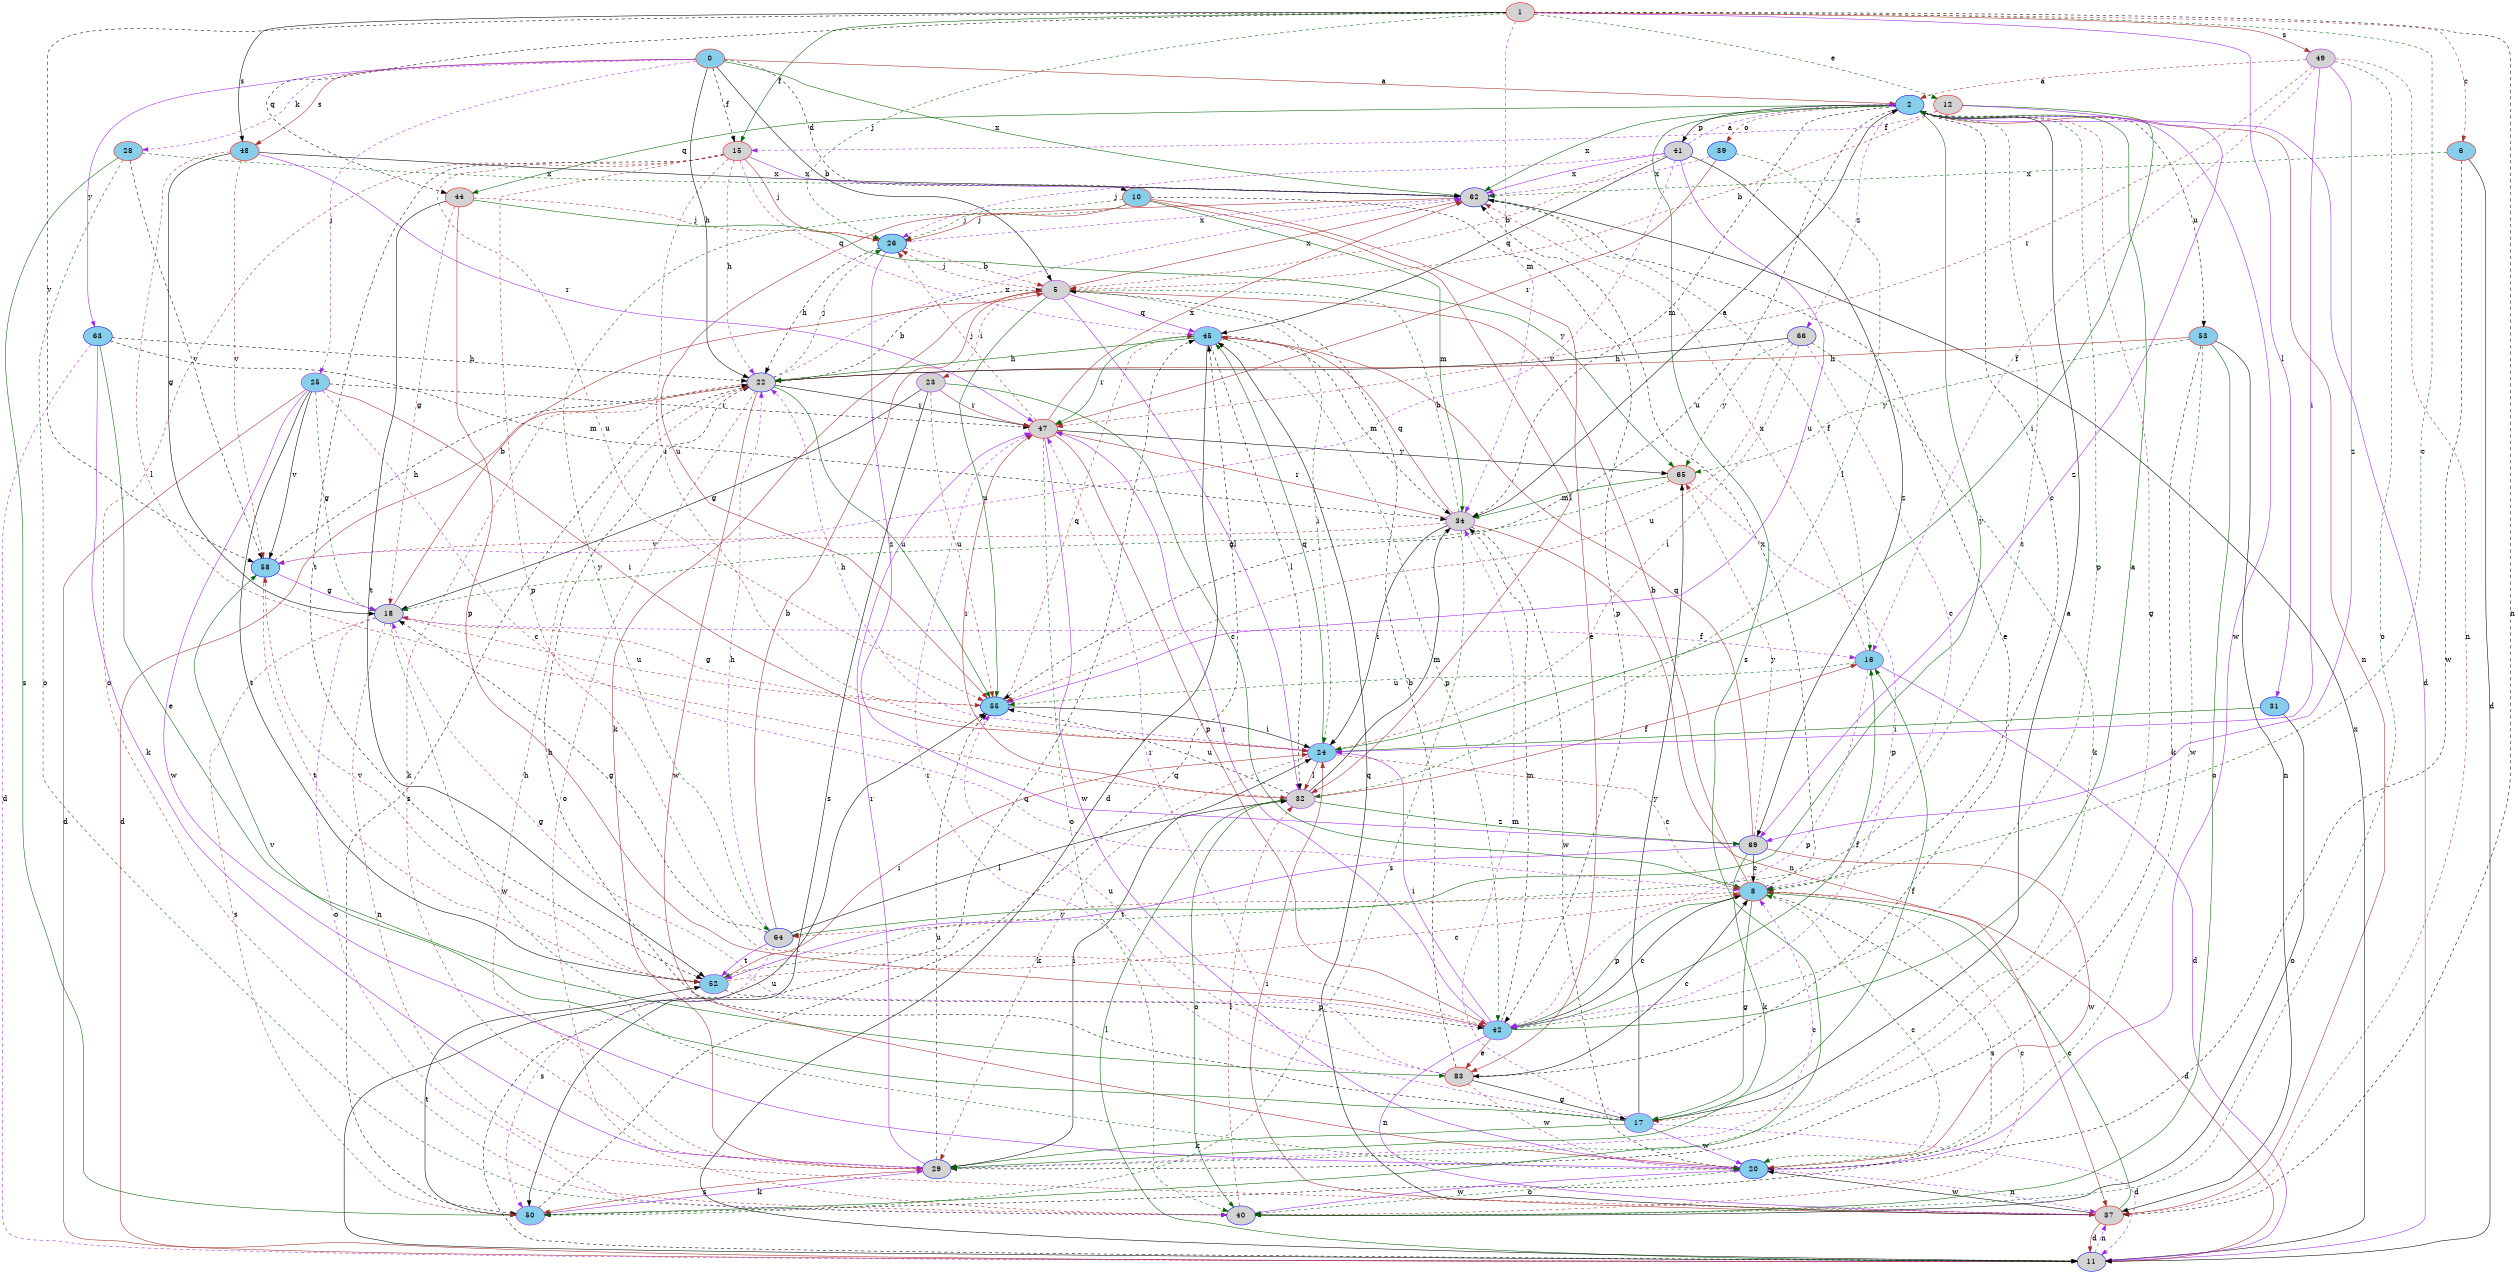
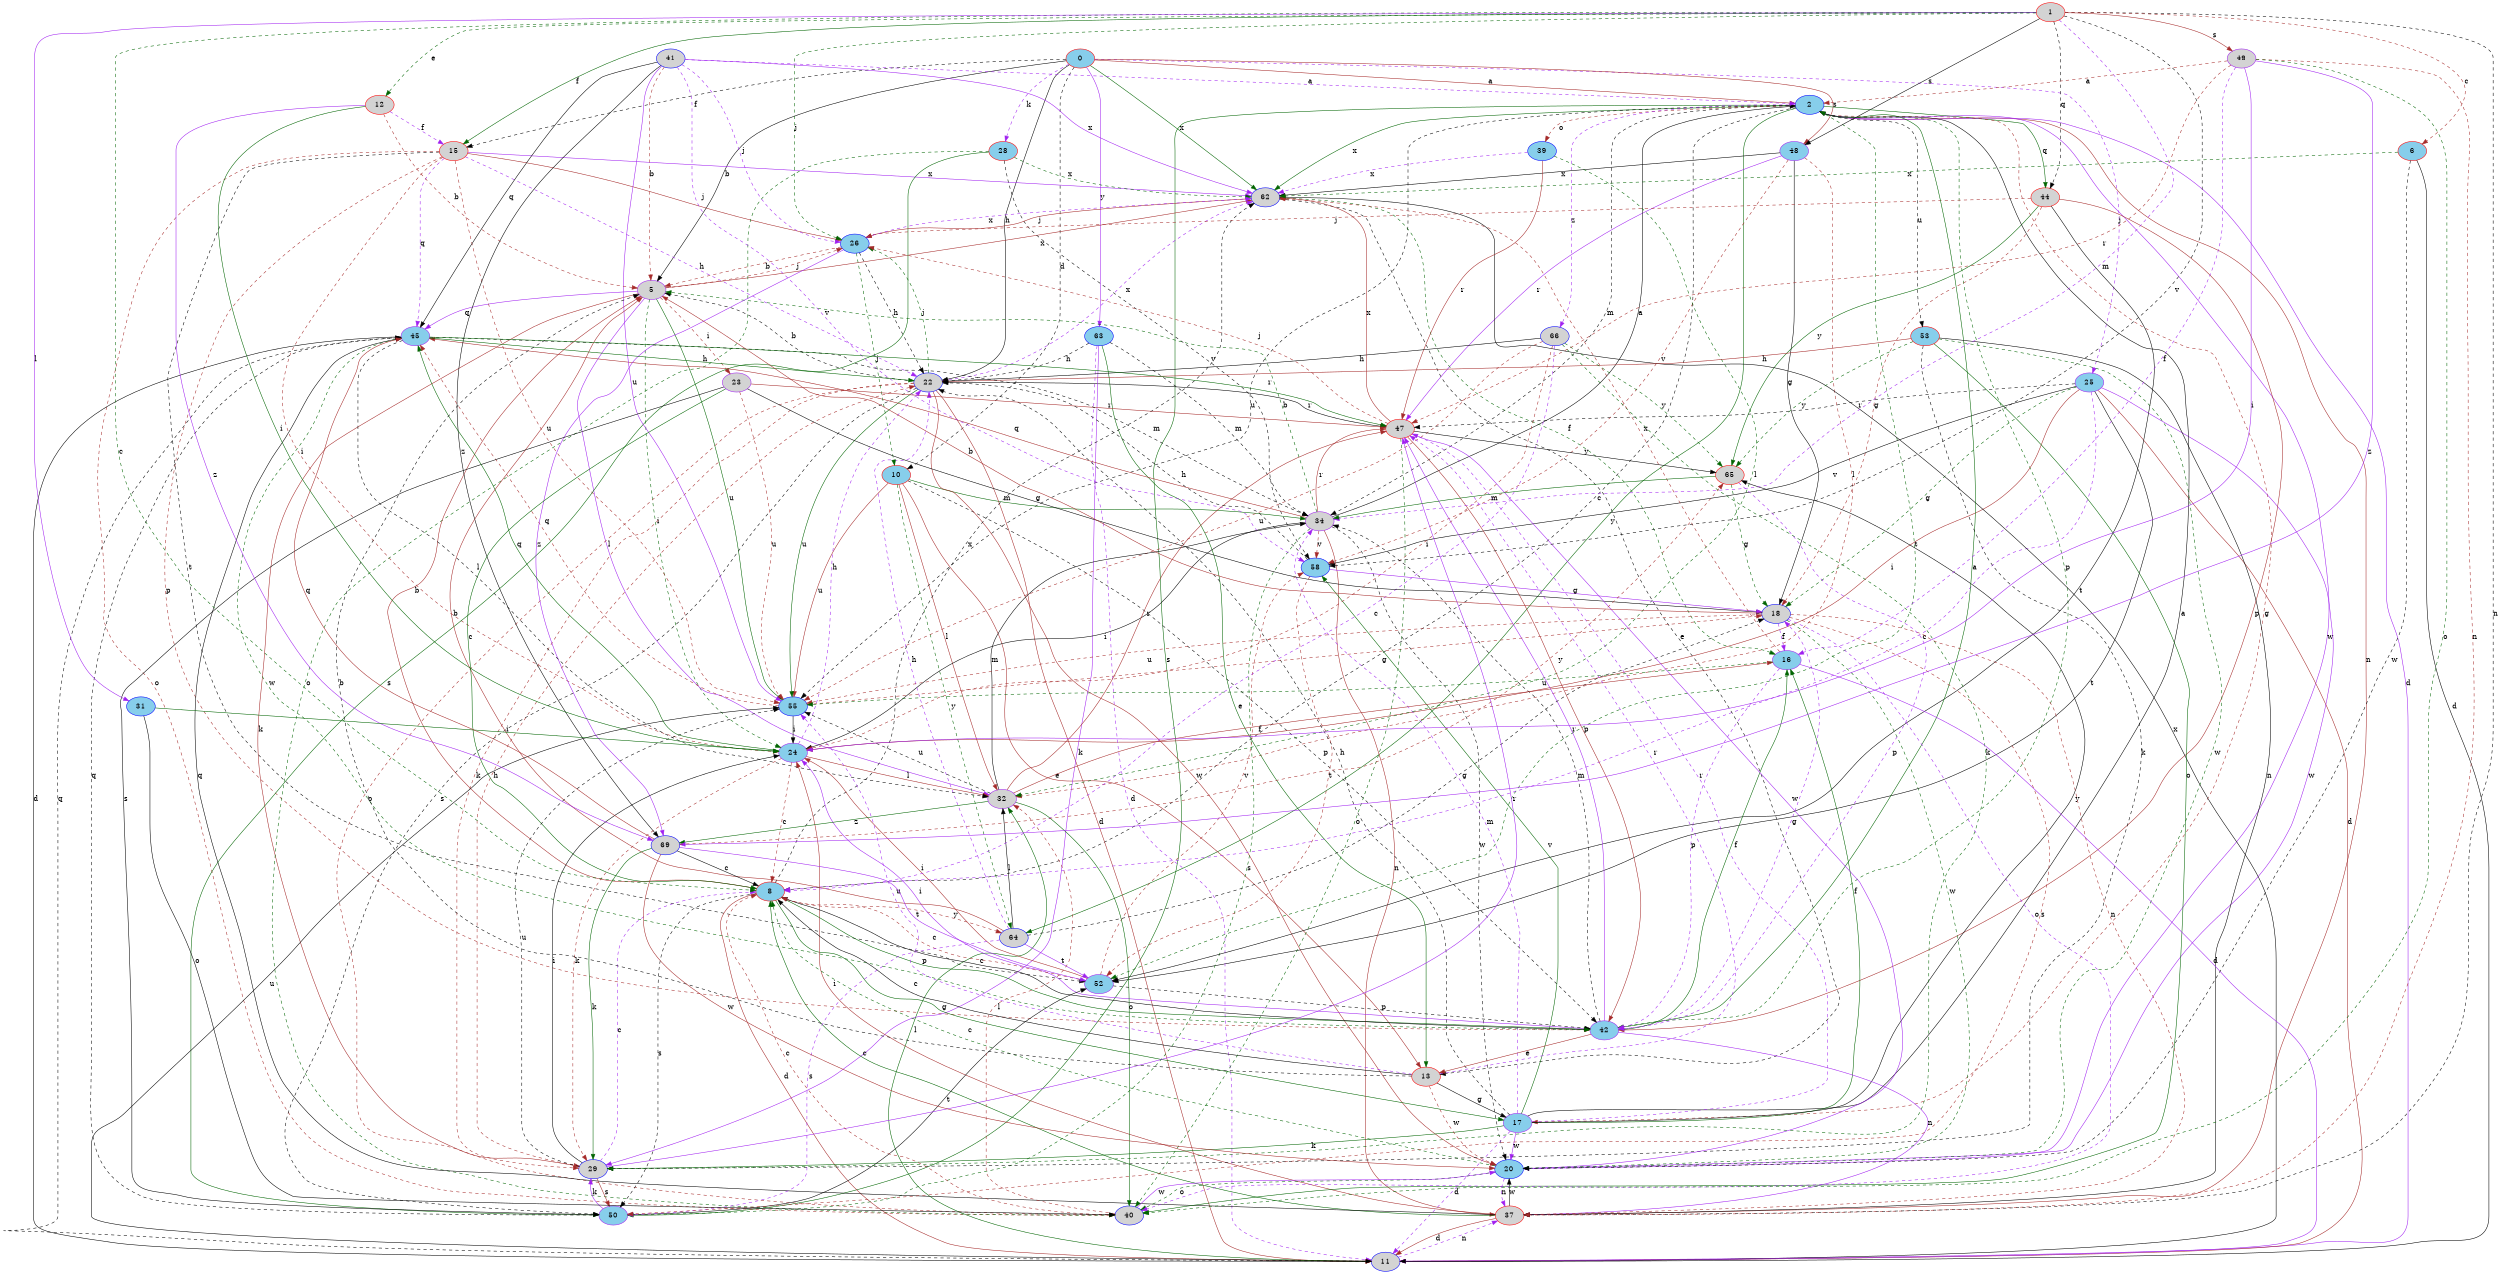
(1787, 108) -> none
(245, 151) -> (1794, 151)
(1014, 209) -> (874, 351)
(1448, 683) -> (273, 683)
(1459, 1077) -> (1426, 1077)
